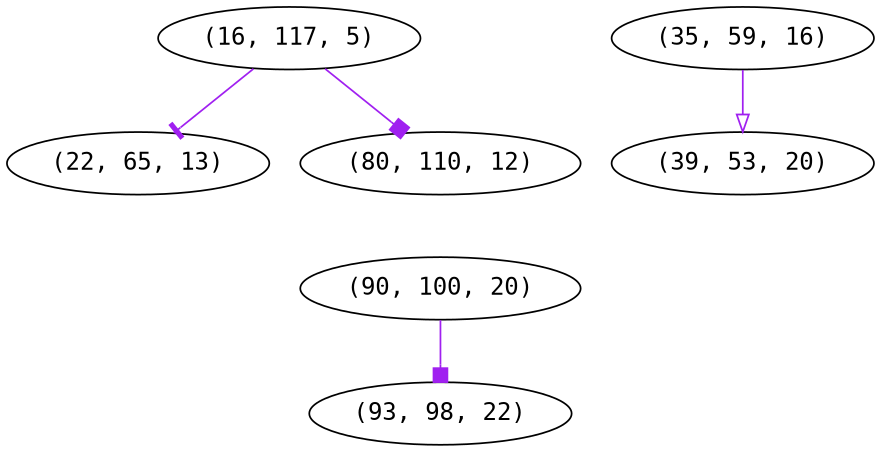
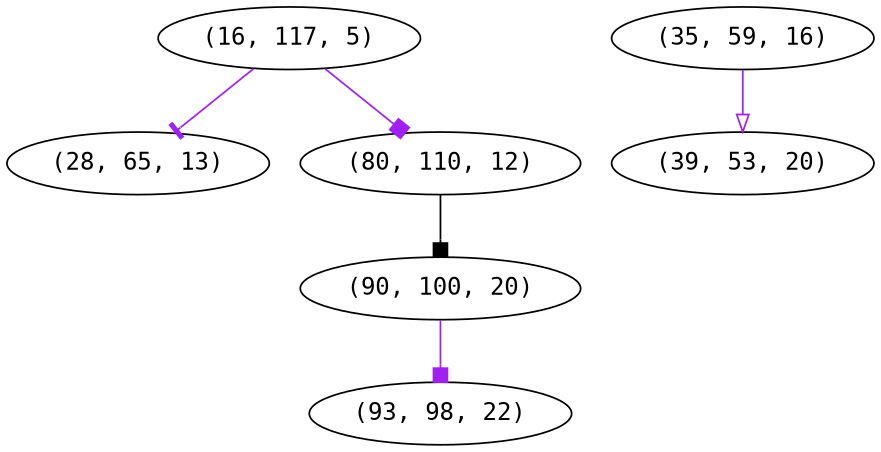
(138, 163) -> (138, 163)
none -> (440, 217)
